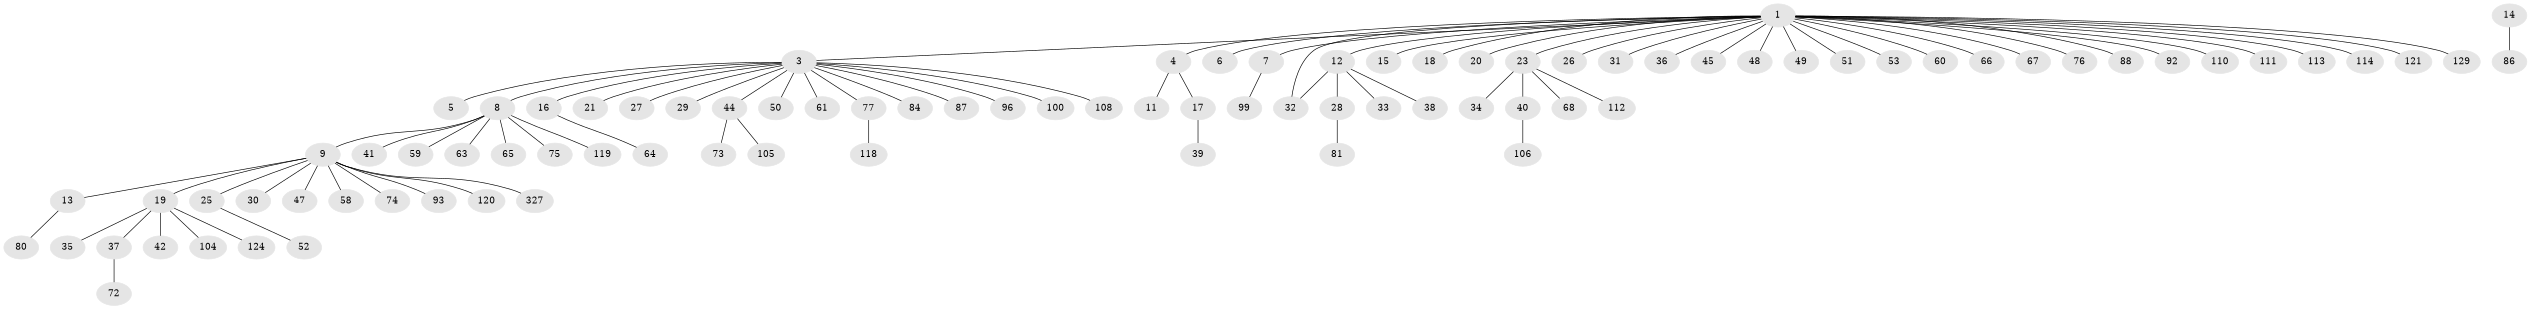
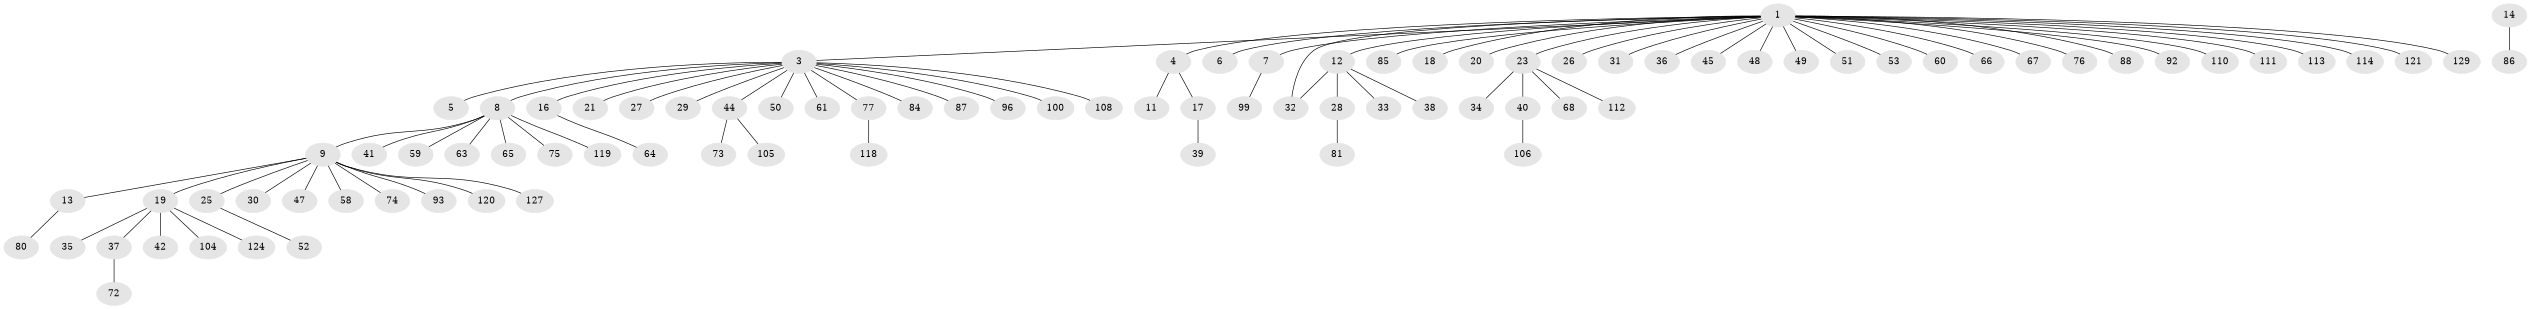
(1384, 62) -> (1384, 62)
(535, 201) -> (535, 201)
